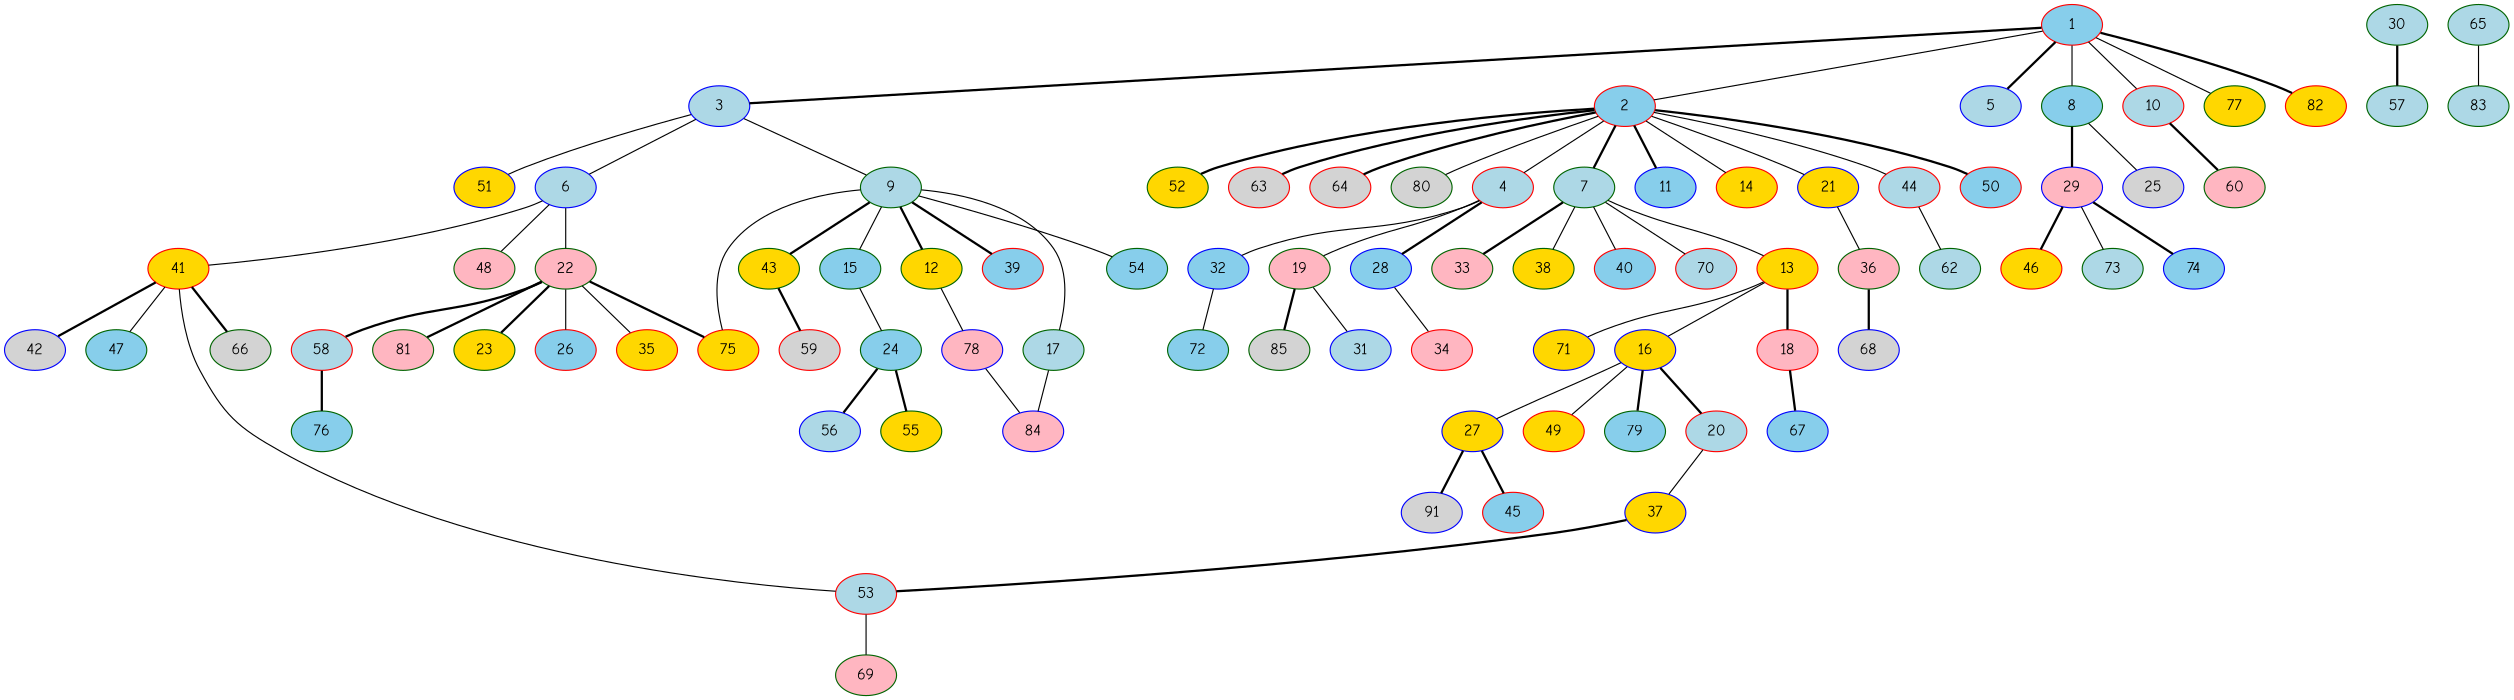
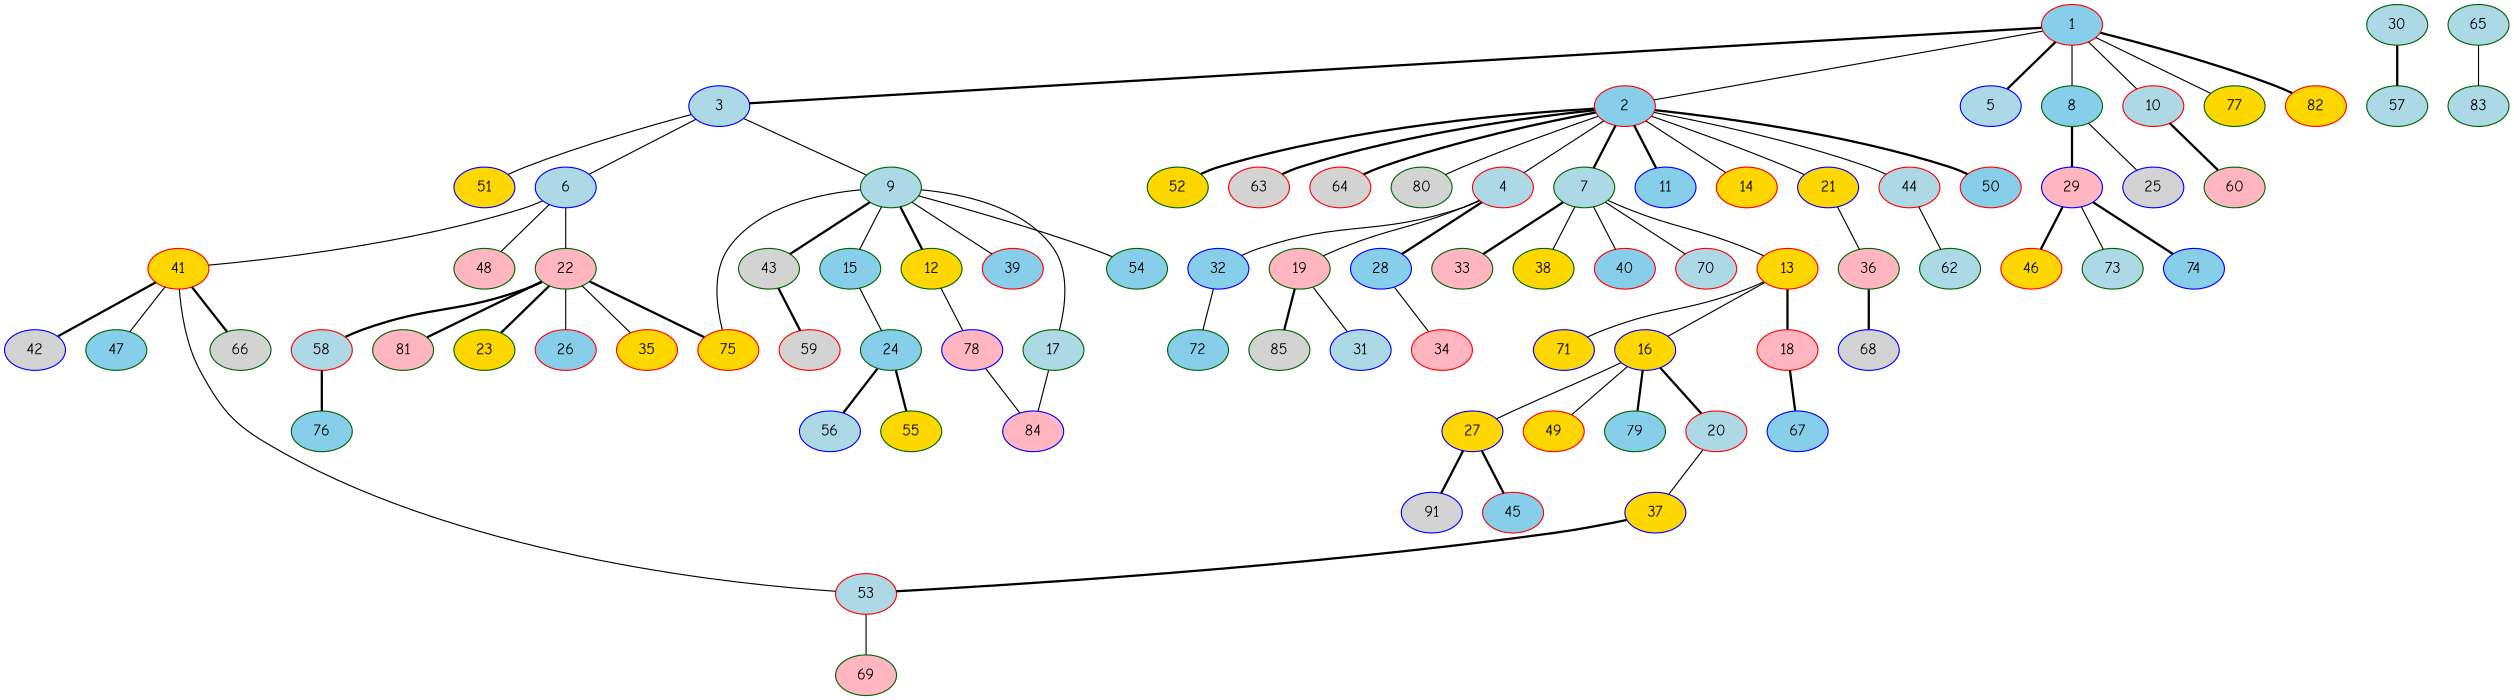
(952, 228) -> (952, 228)
(769, 269) -> (769, 269)
